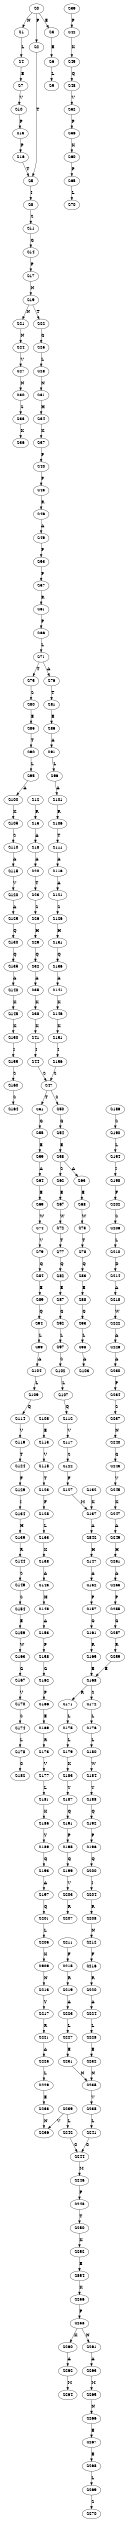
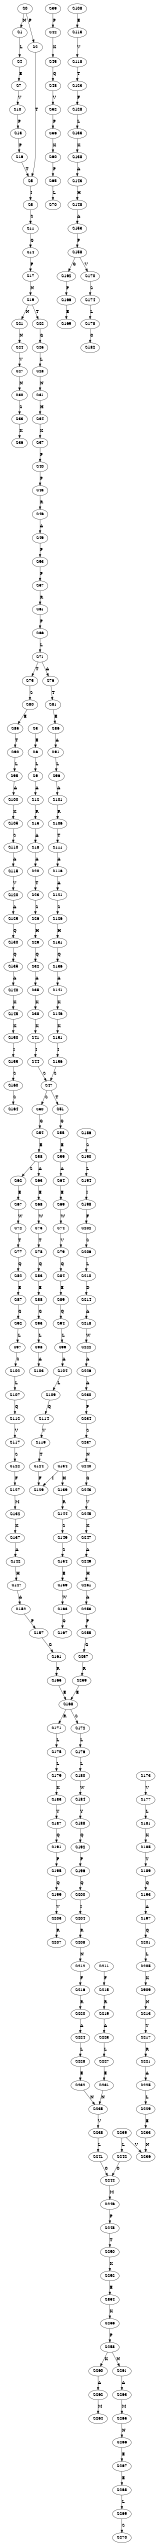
(43, 20) -> none
none -> (35, 787)
(20, 1501) -> (52, 1477)
(79, 1501) -> (15, 1501)
(92, 1538) -> (15, 1562)
(20, 1691) -> (83, 263)
(44, 1739) -> none
